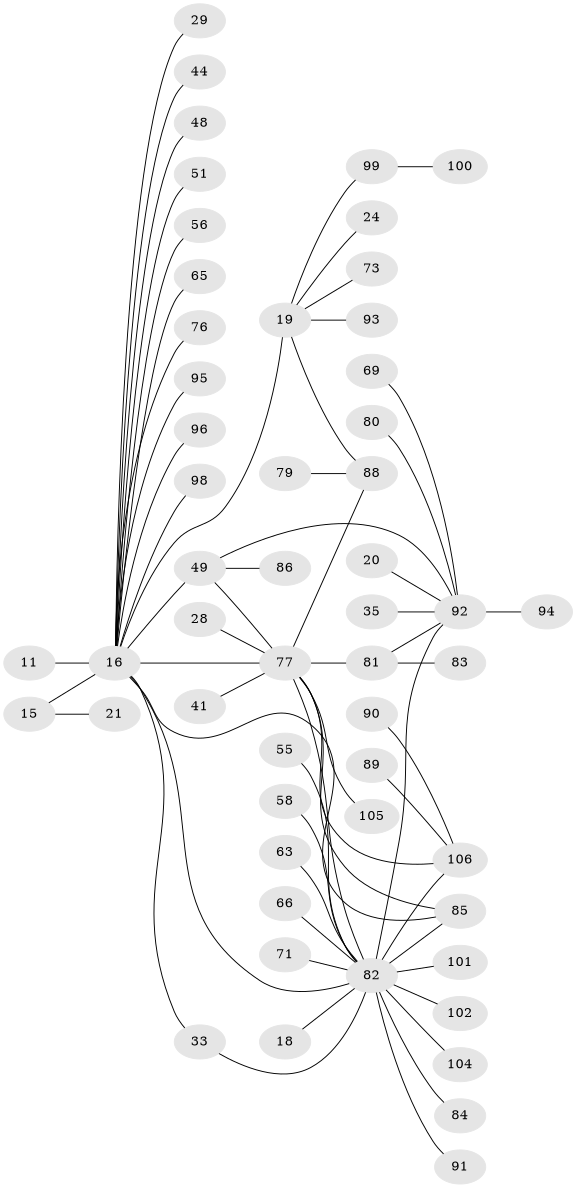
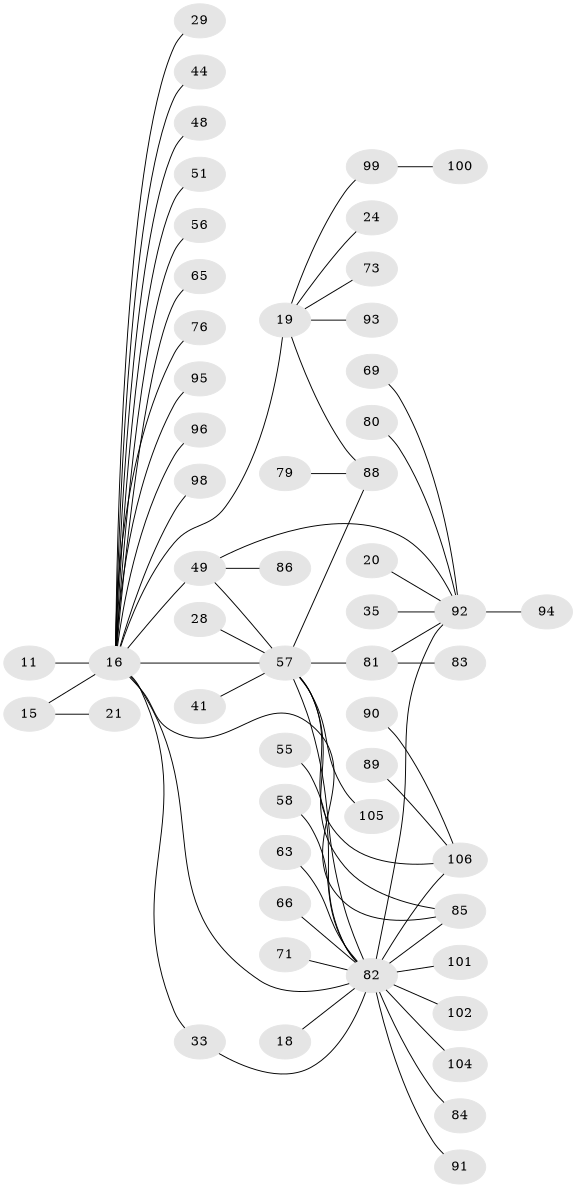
(285, 663) -> (285, 663)
